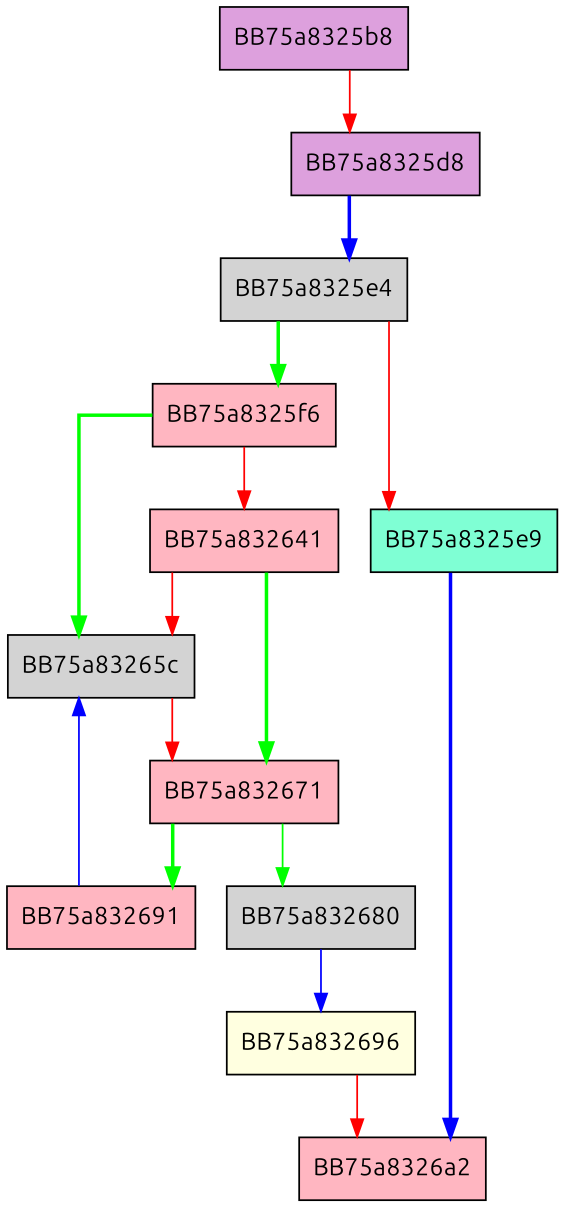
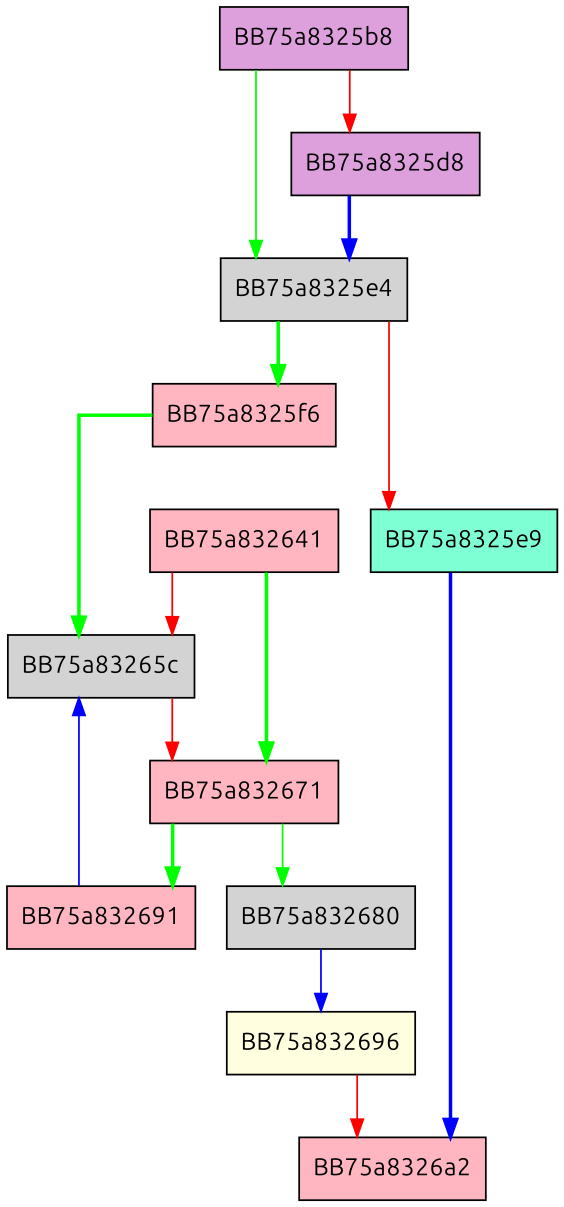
none -> (256, 155)
(244, 469) -> none
